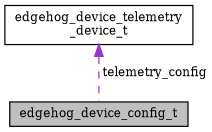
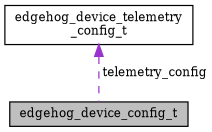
(99, 25) -> (99, 25)
